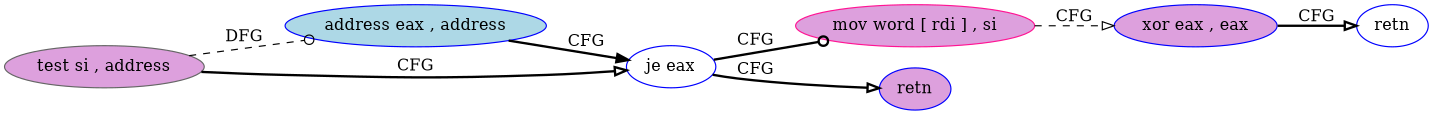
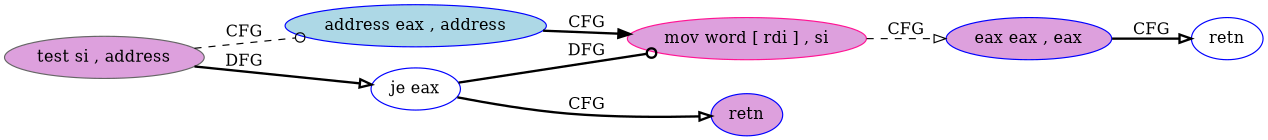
(1196, 26) -> (1029, 39)
(244, 37) -> (244, 32)
(756, 40) -> (587, 51)
(563, 49) -> (581, 32)
(416, 66) -> (244, 61)
